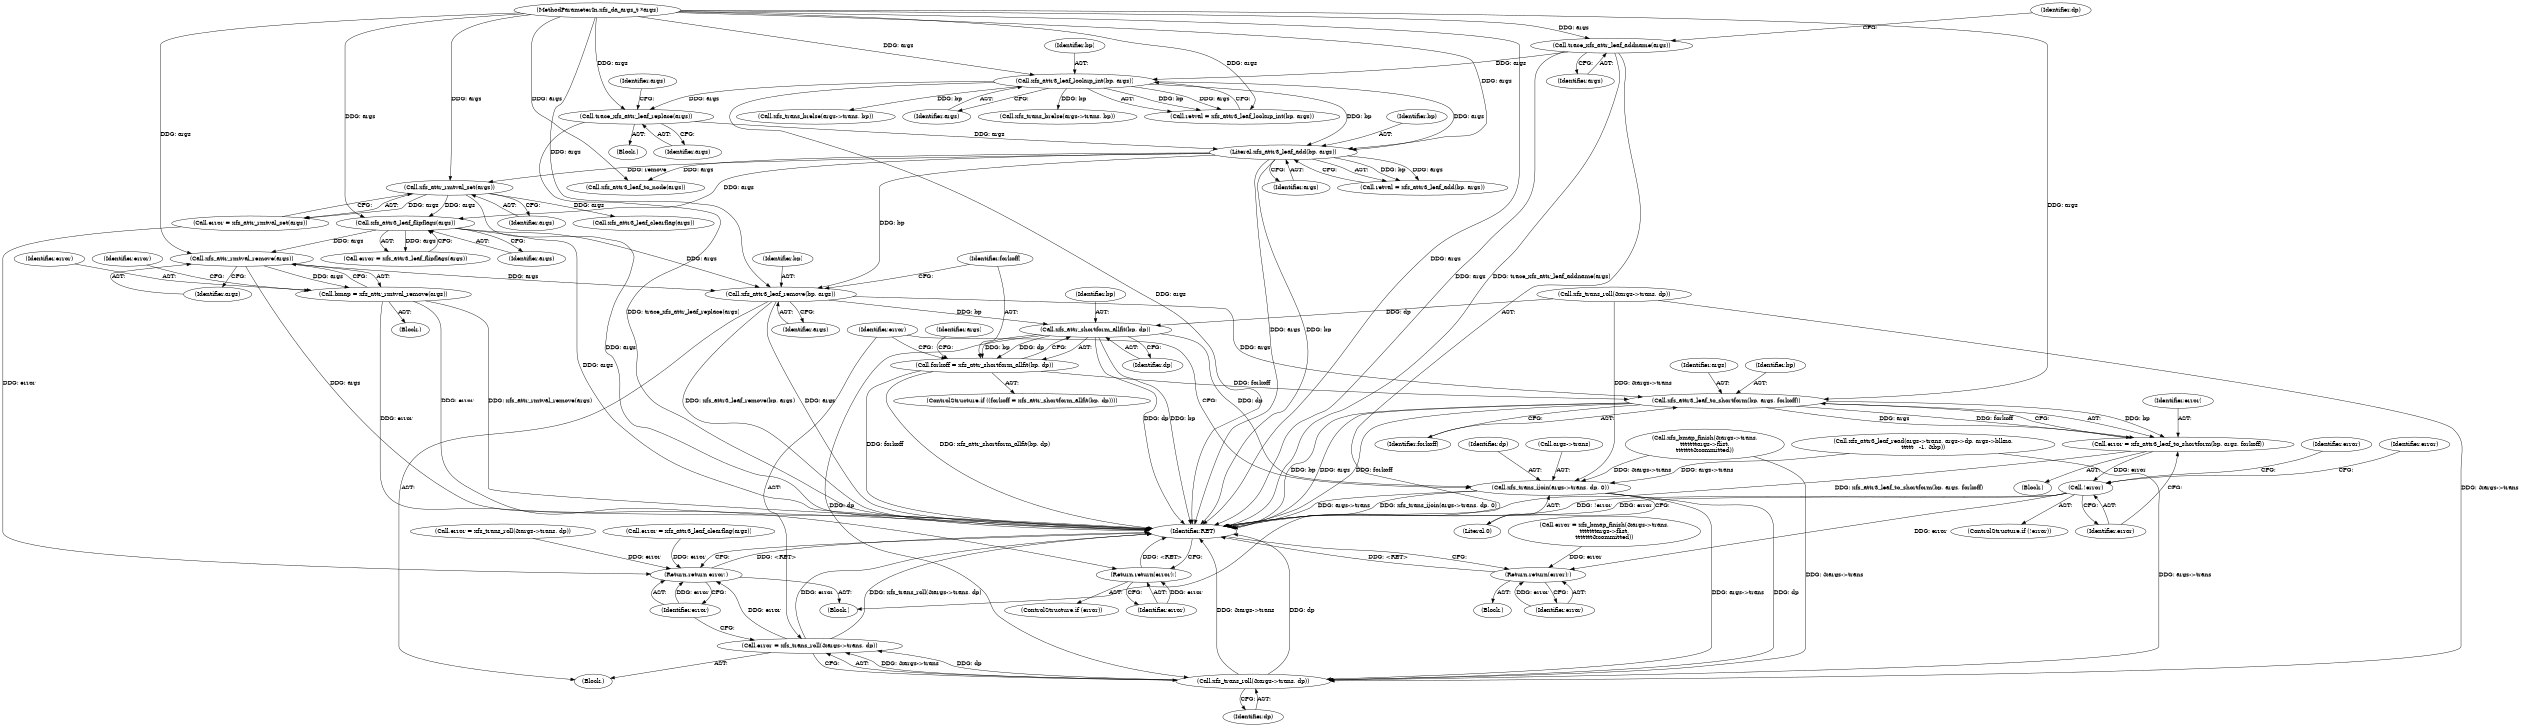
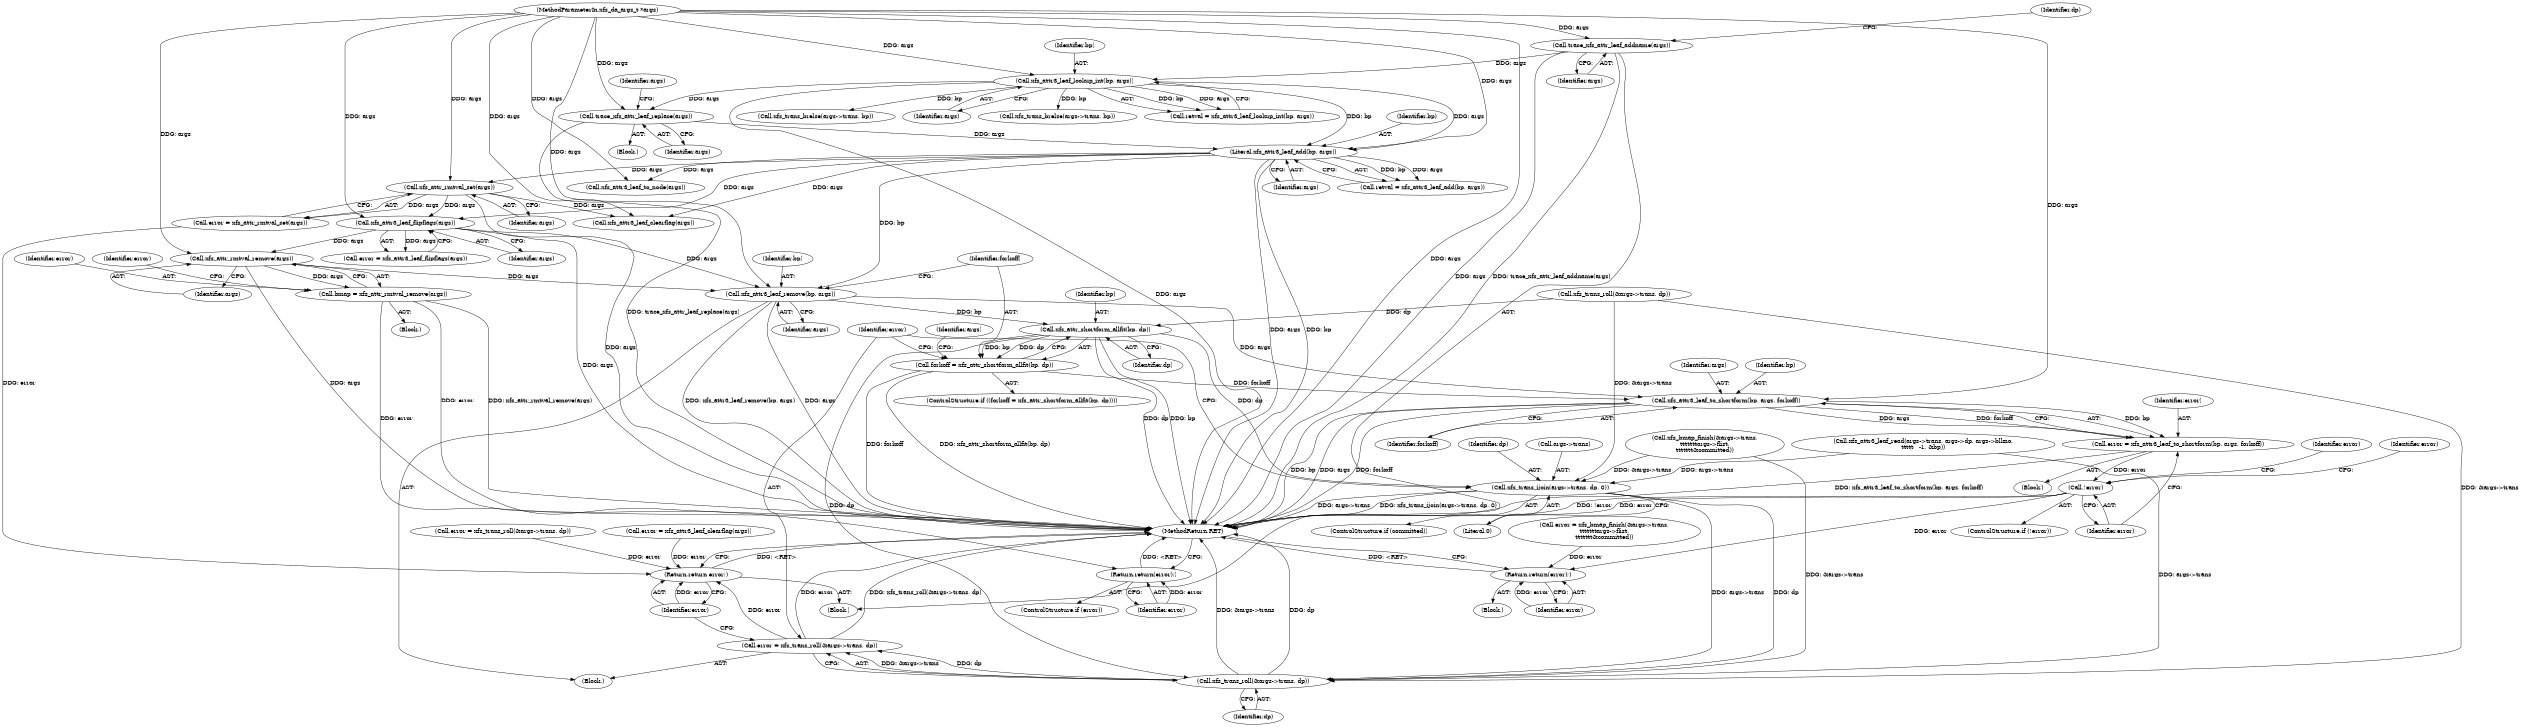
(1011, 26) -> (490, 143)
none -> (912, 163)
(647, 170) -> (647, 170)
(1193, 531) -> (1193, 531)
none -> (1379, 531)
